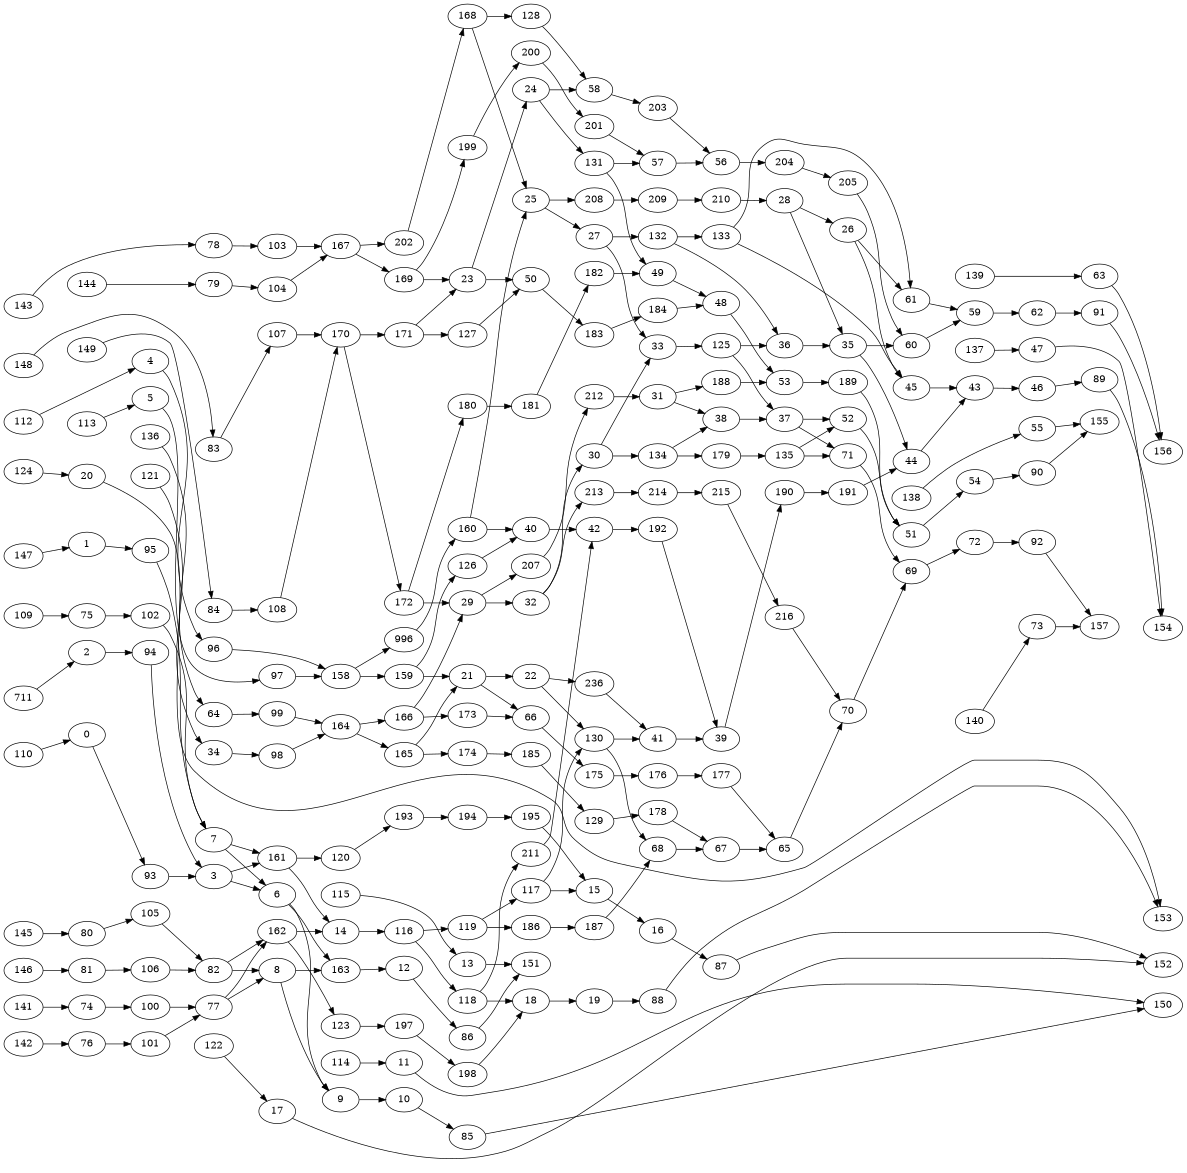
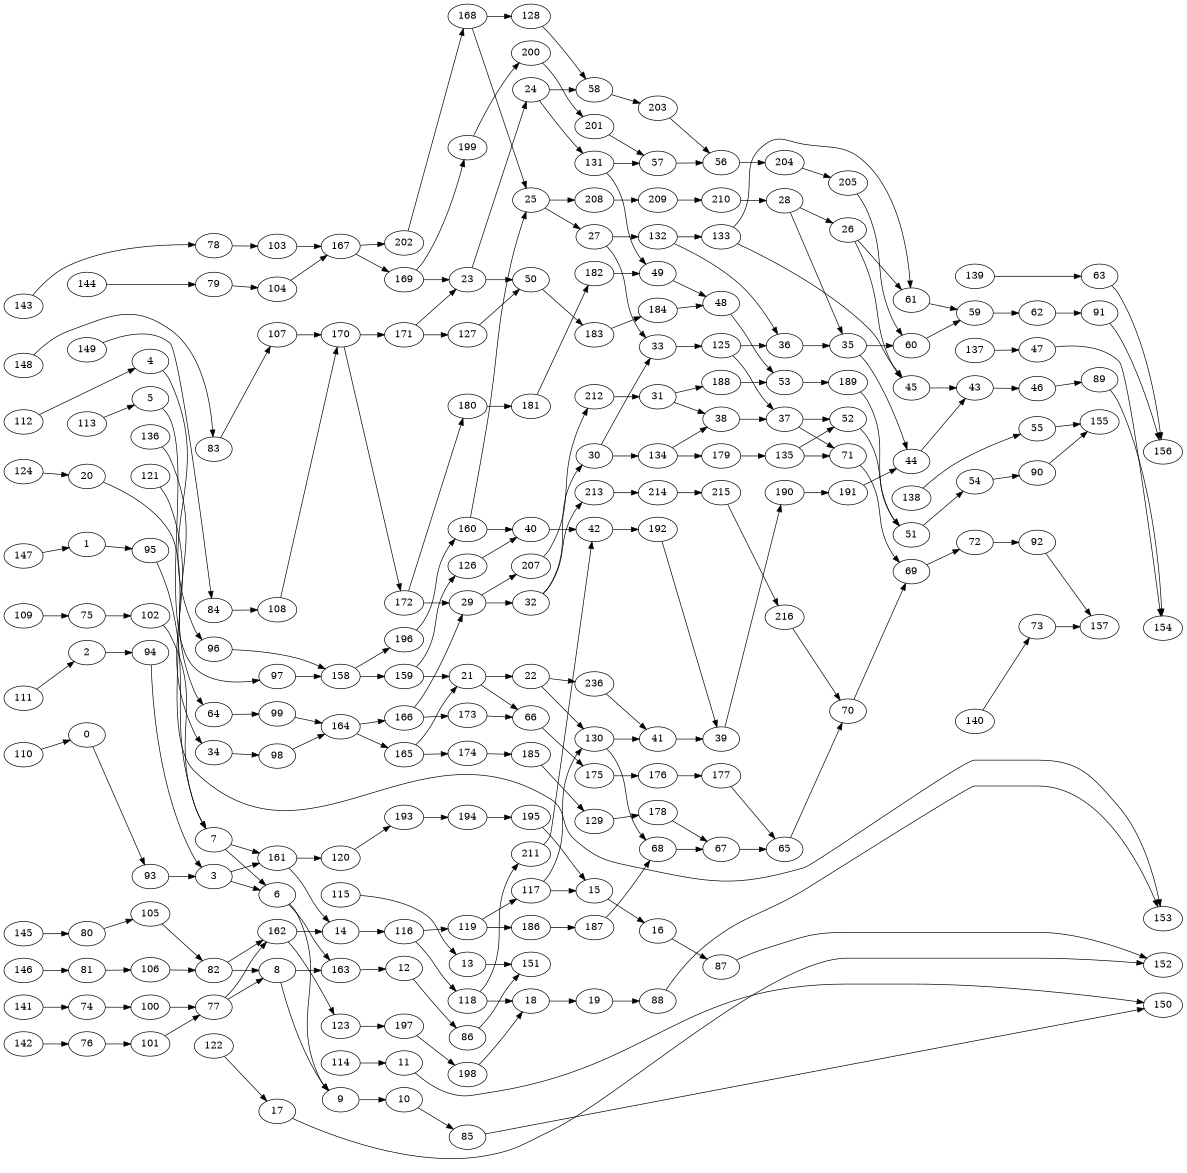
(404, 640) -> (404, 640)
(24, 698) -> (24, 698)
